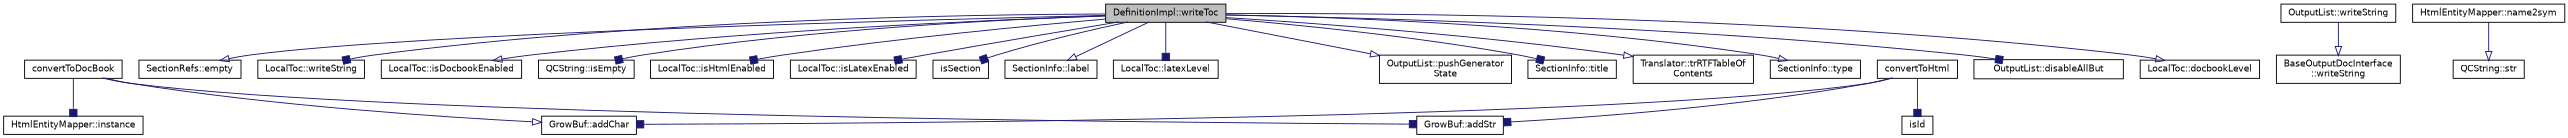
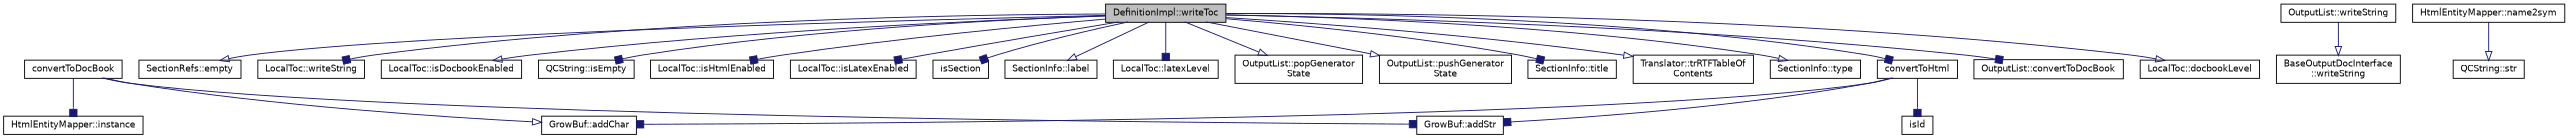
none -> (1556, 23)
none -> (1299, 69)
(2049, 69) -> (2049, 69)
